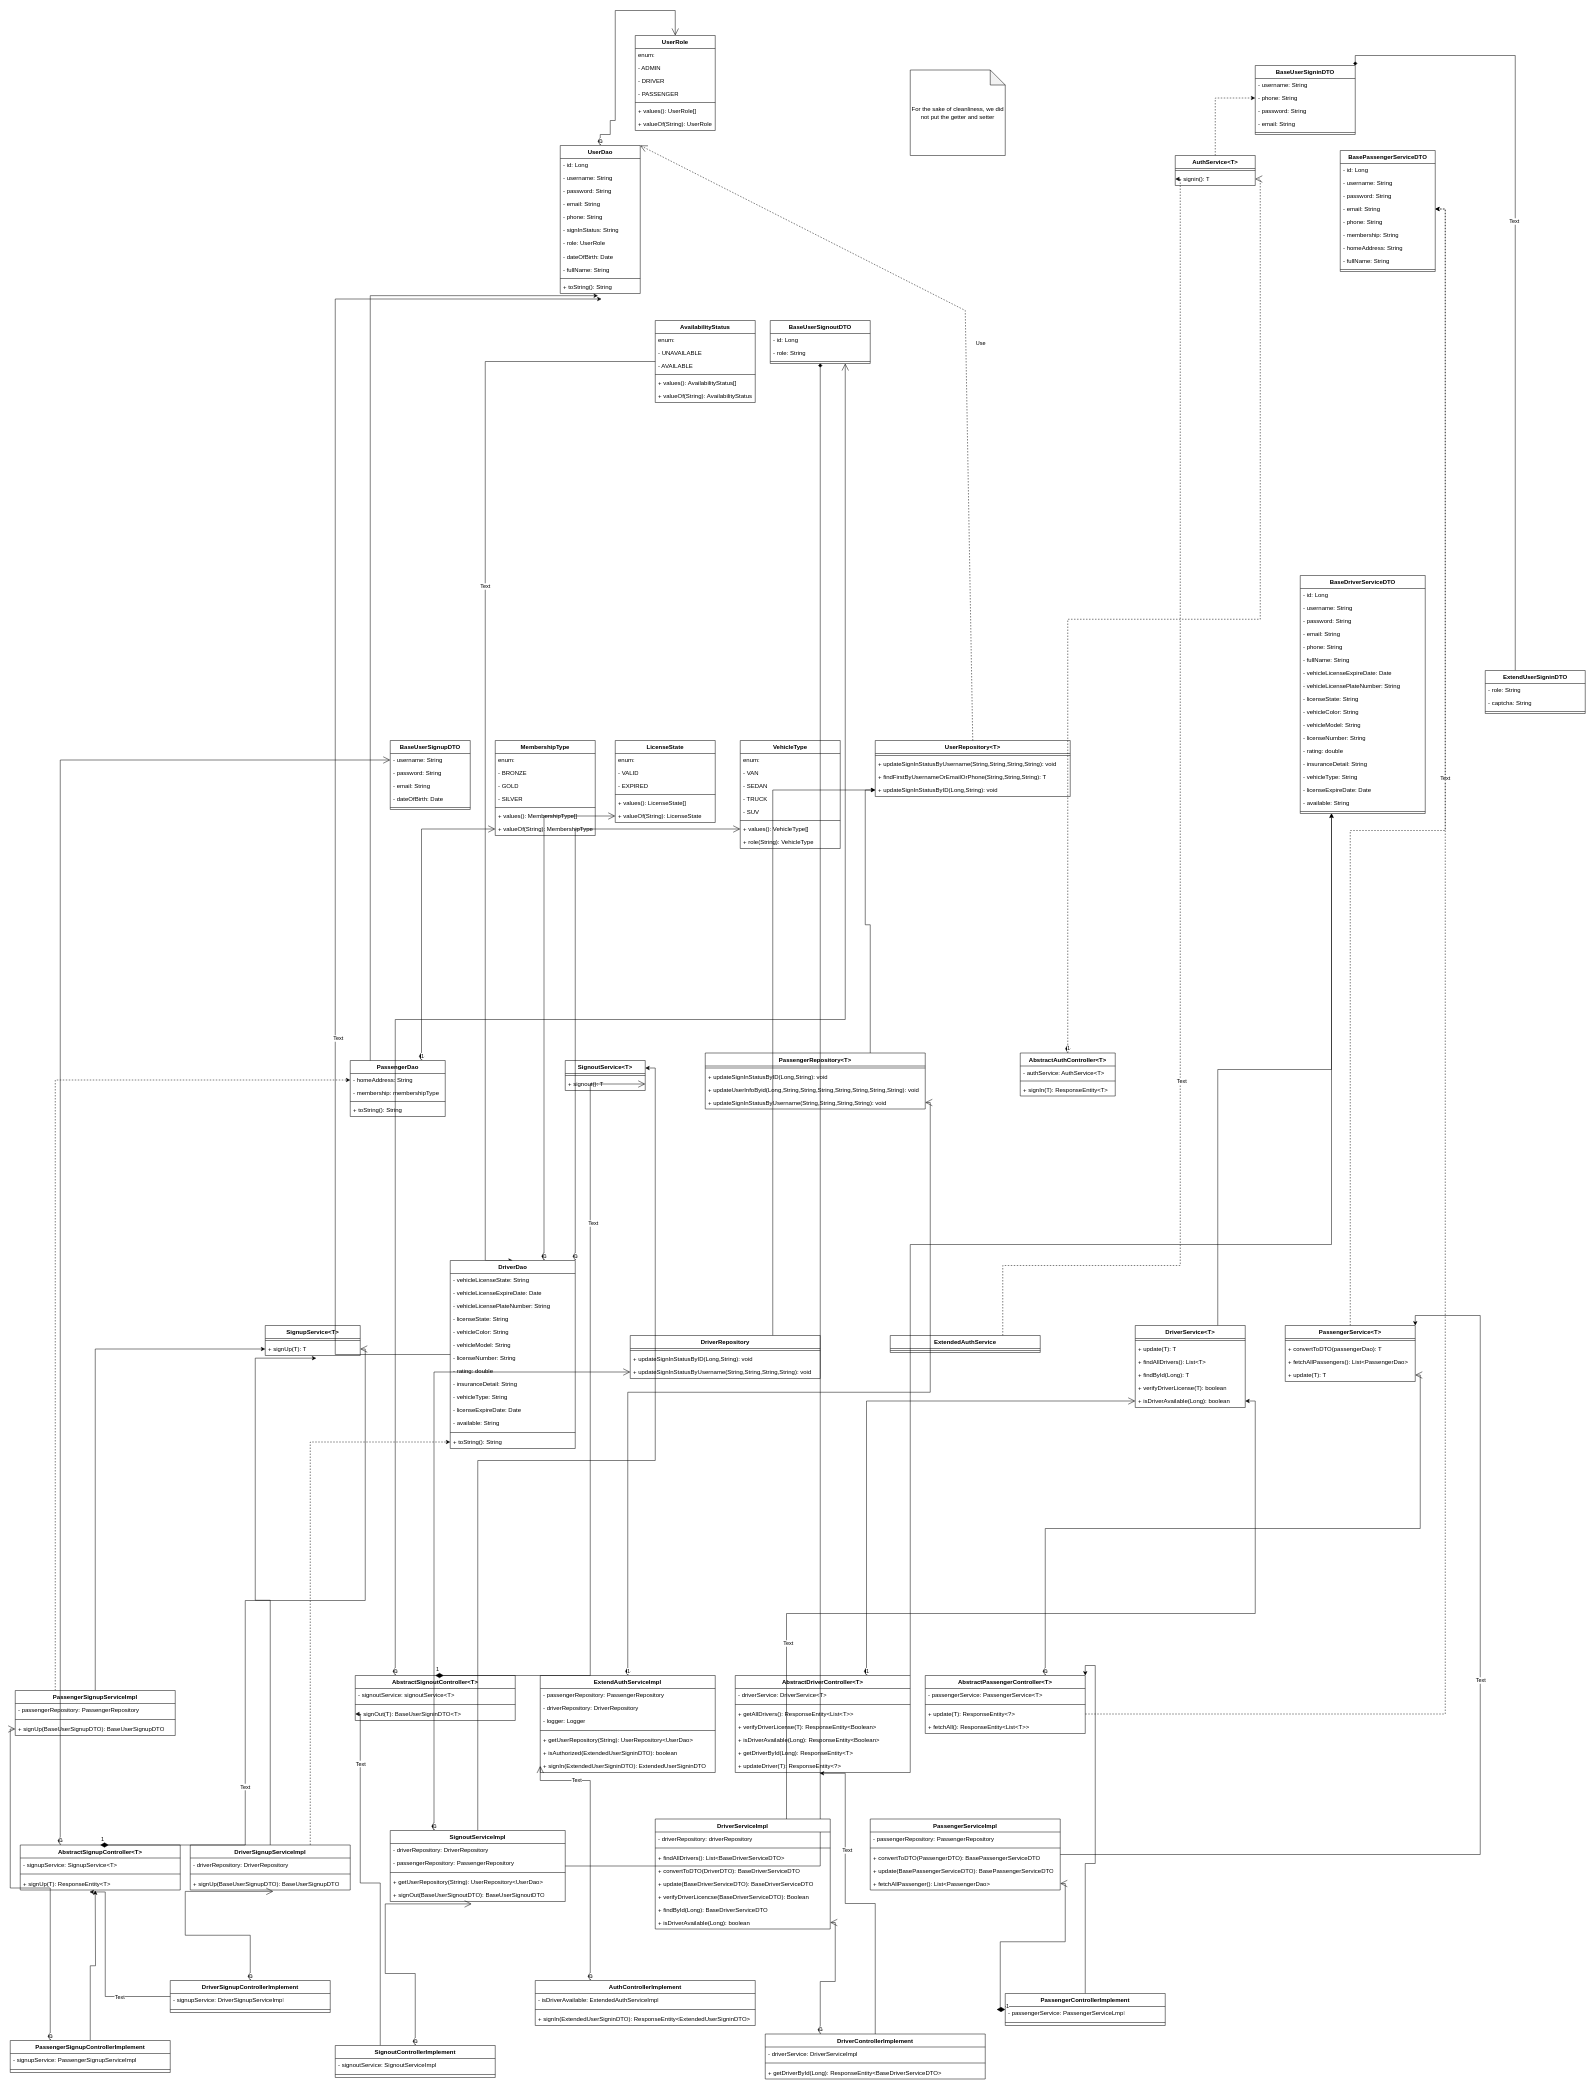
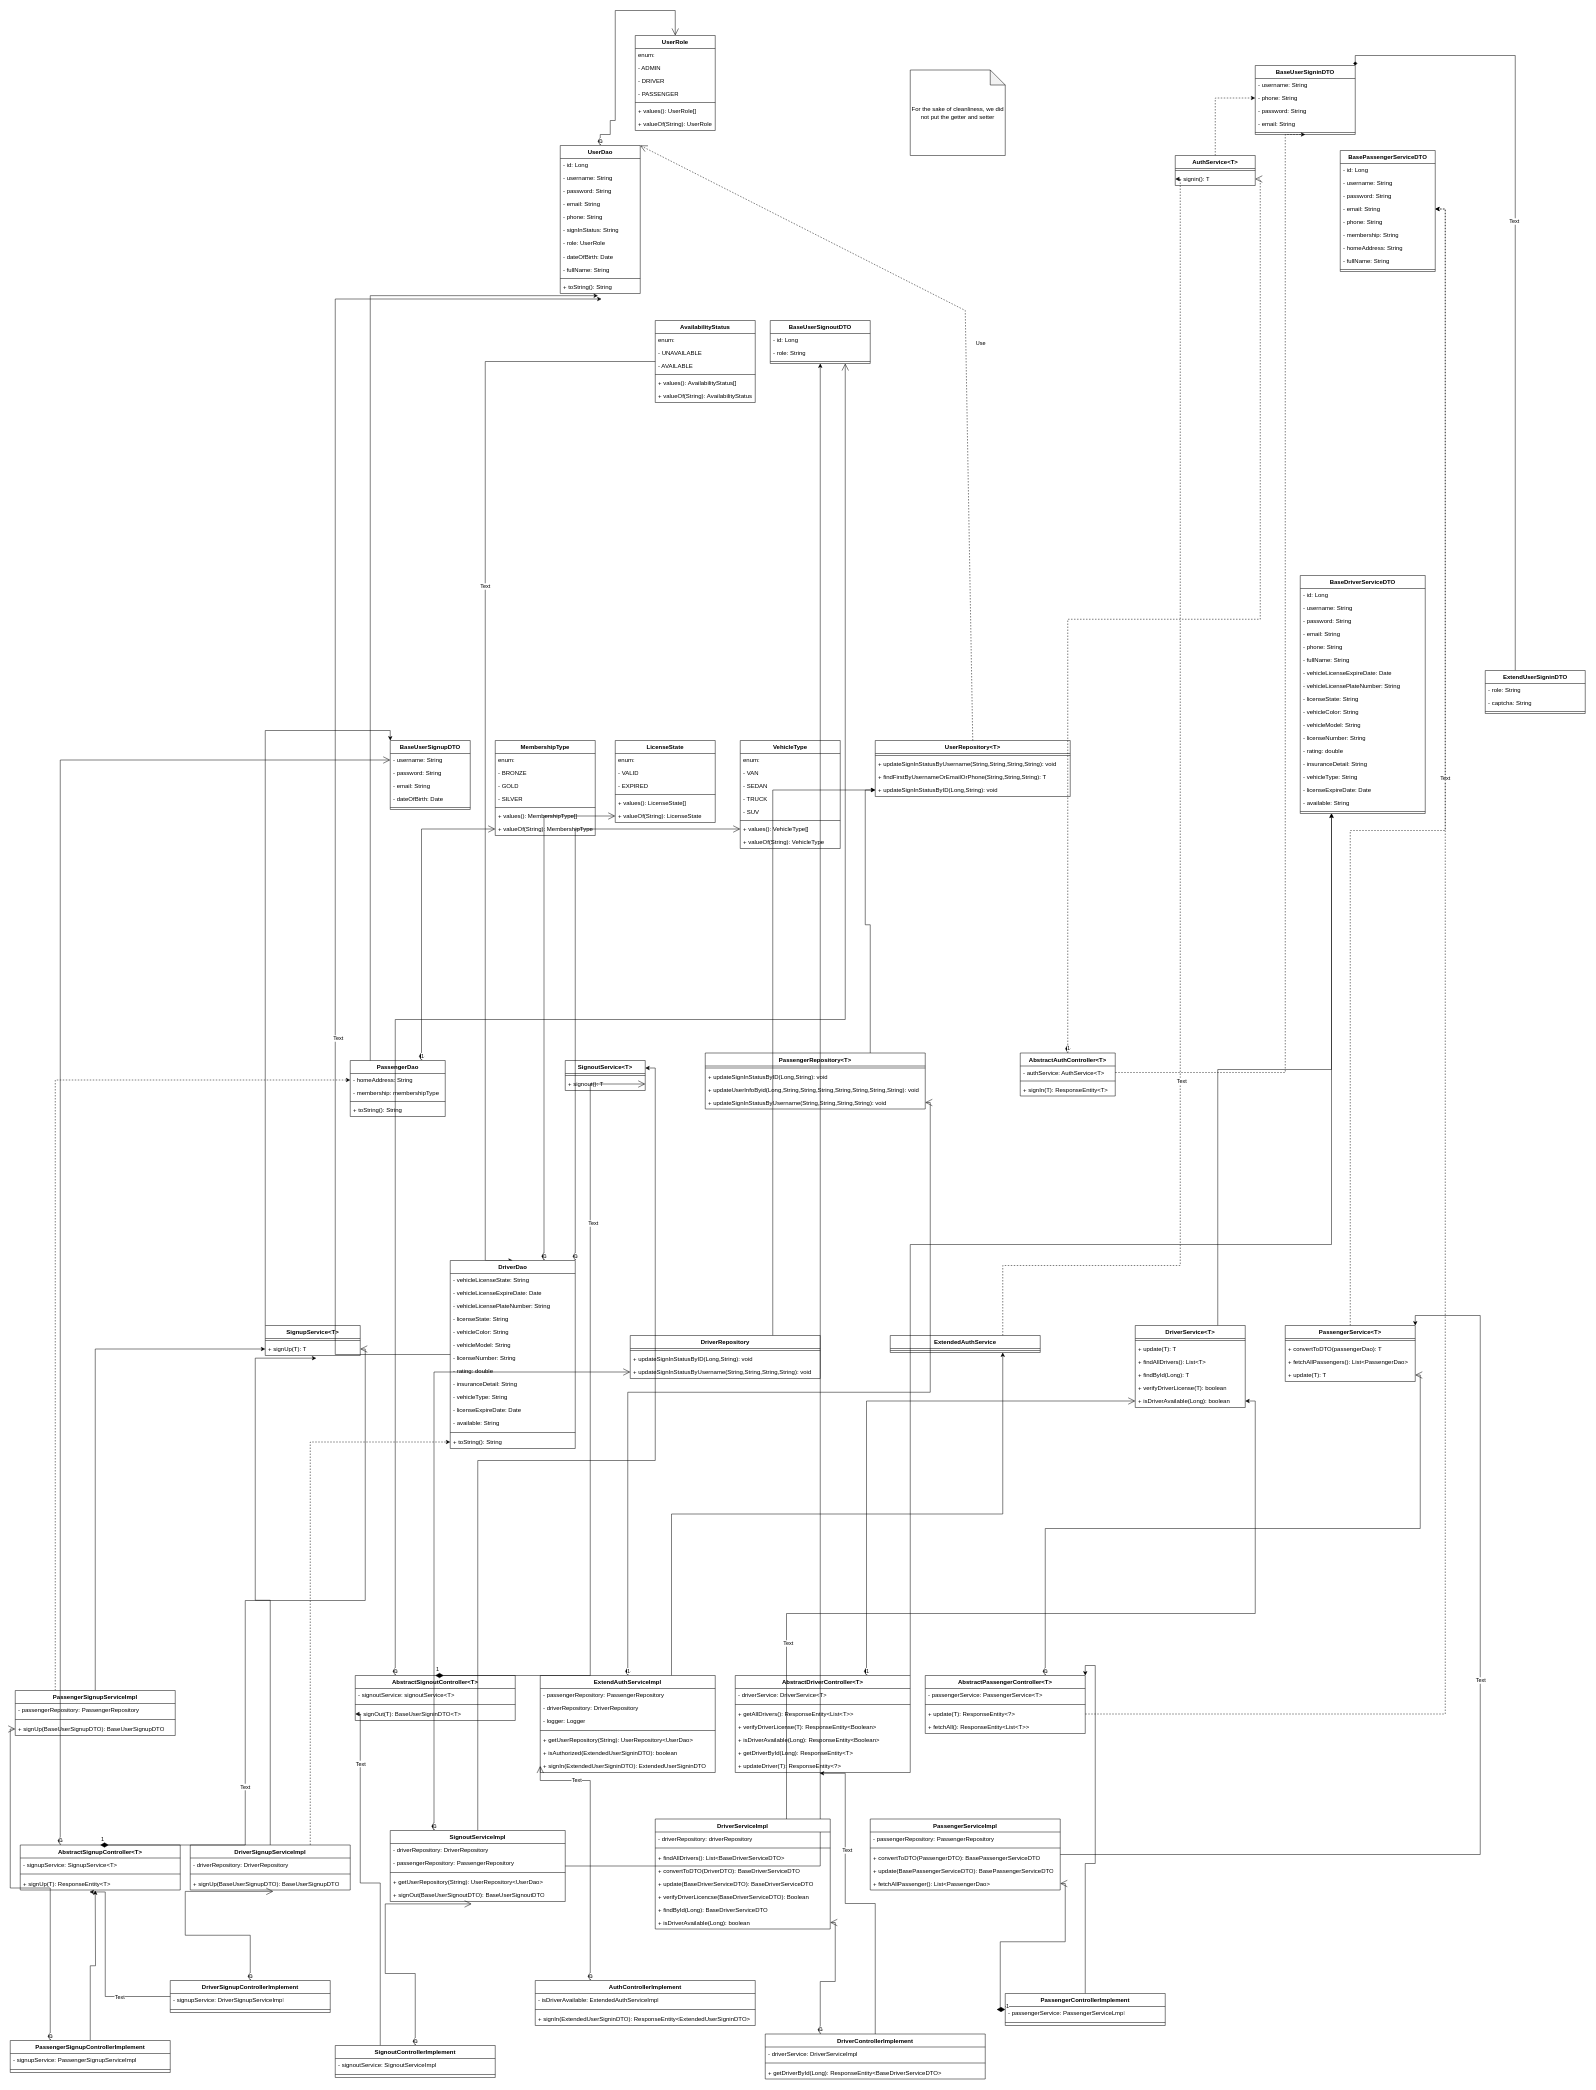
(820, 368) -> (820, 368)
none -> (1285, 688)
none -> (329, 730)
(784, 842) -> (789, 842)
none -> (672, 1594)
